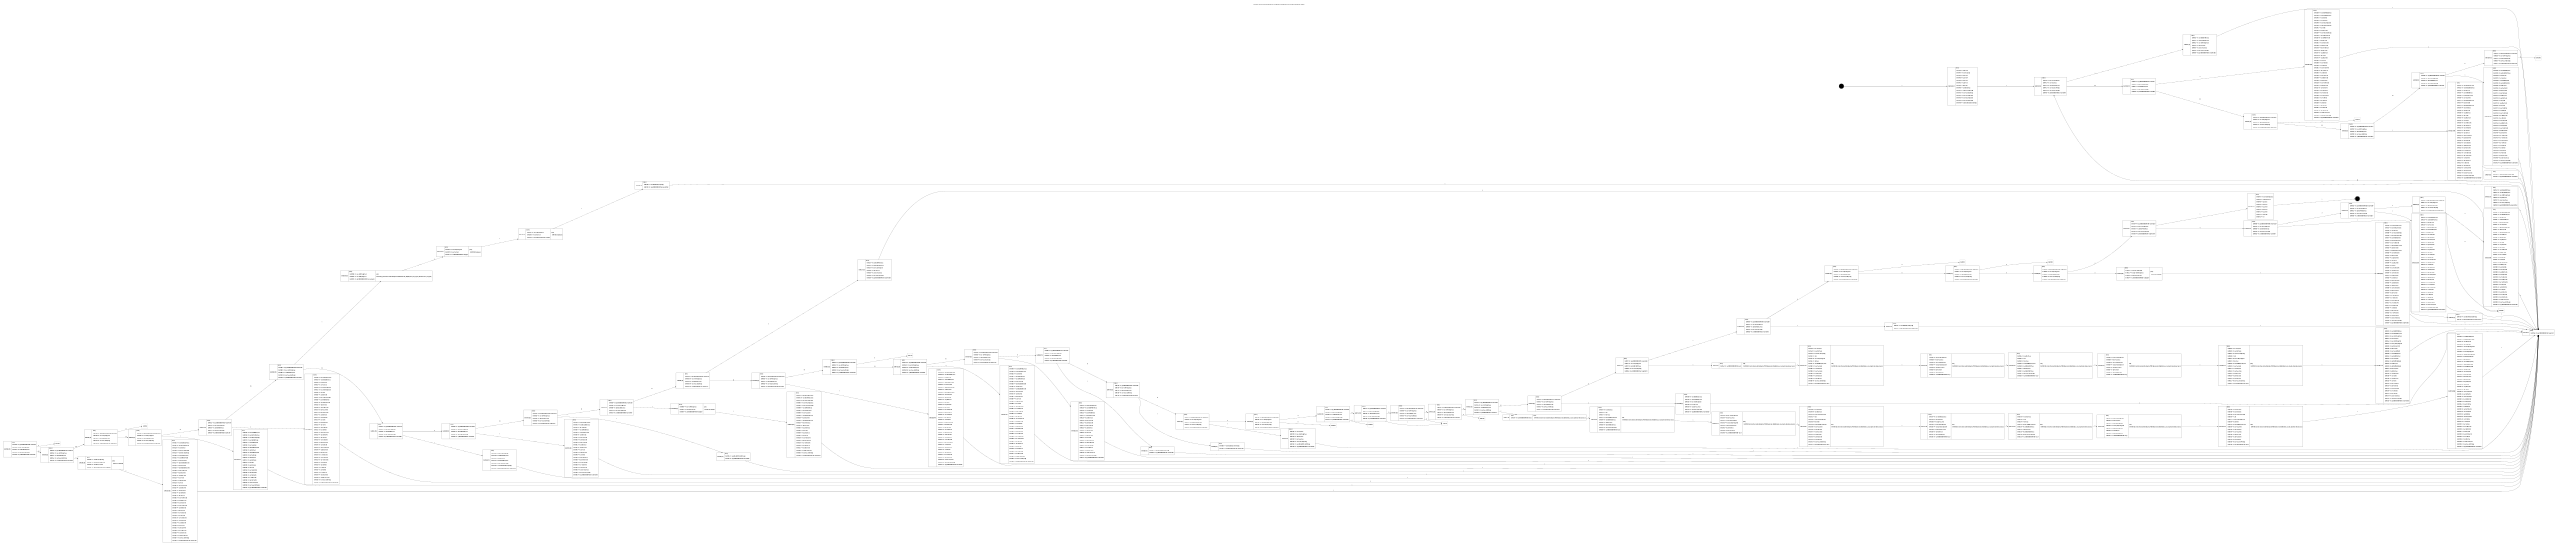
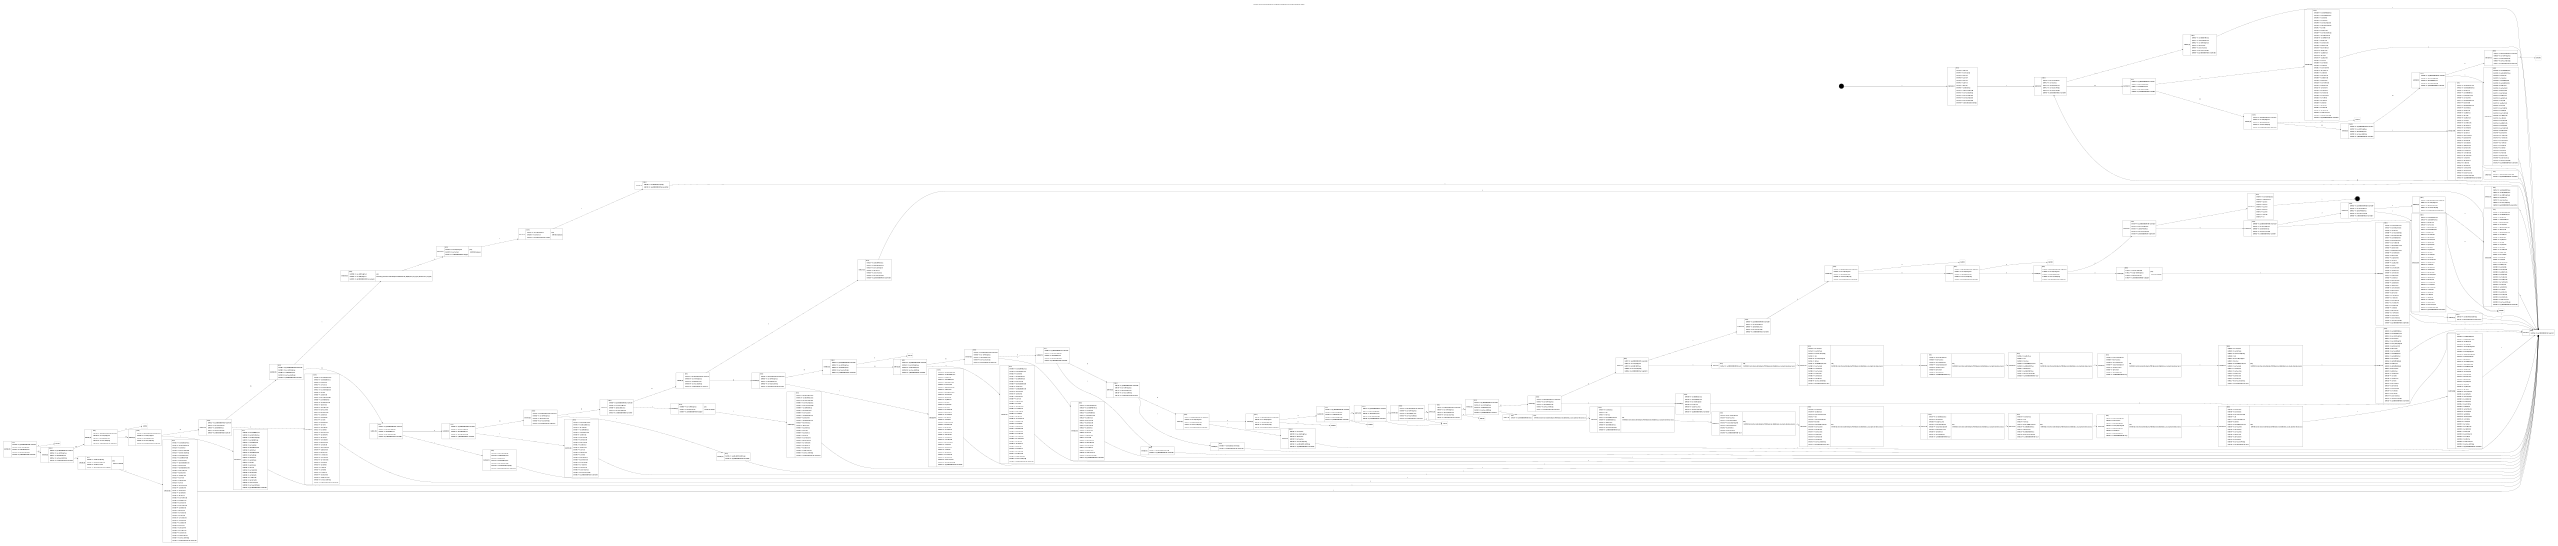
(1902, 326) -> none
